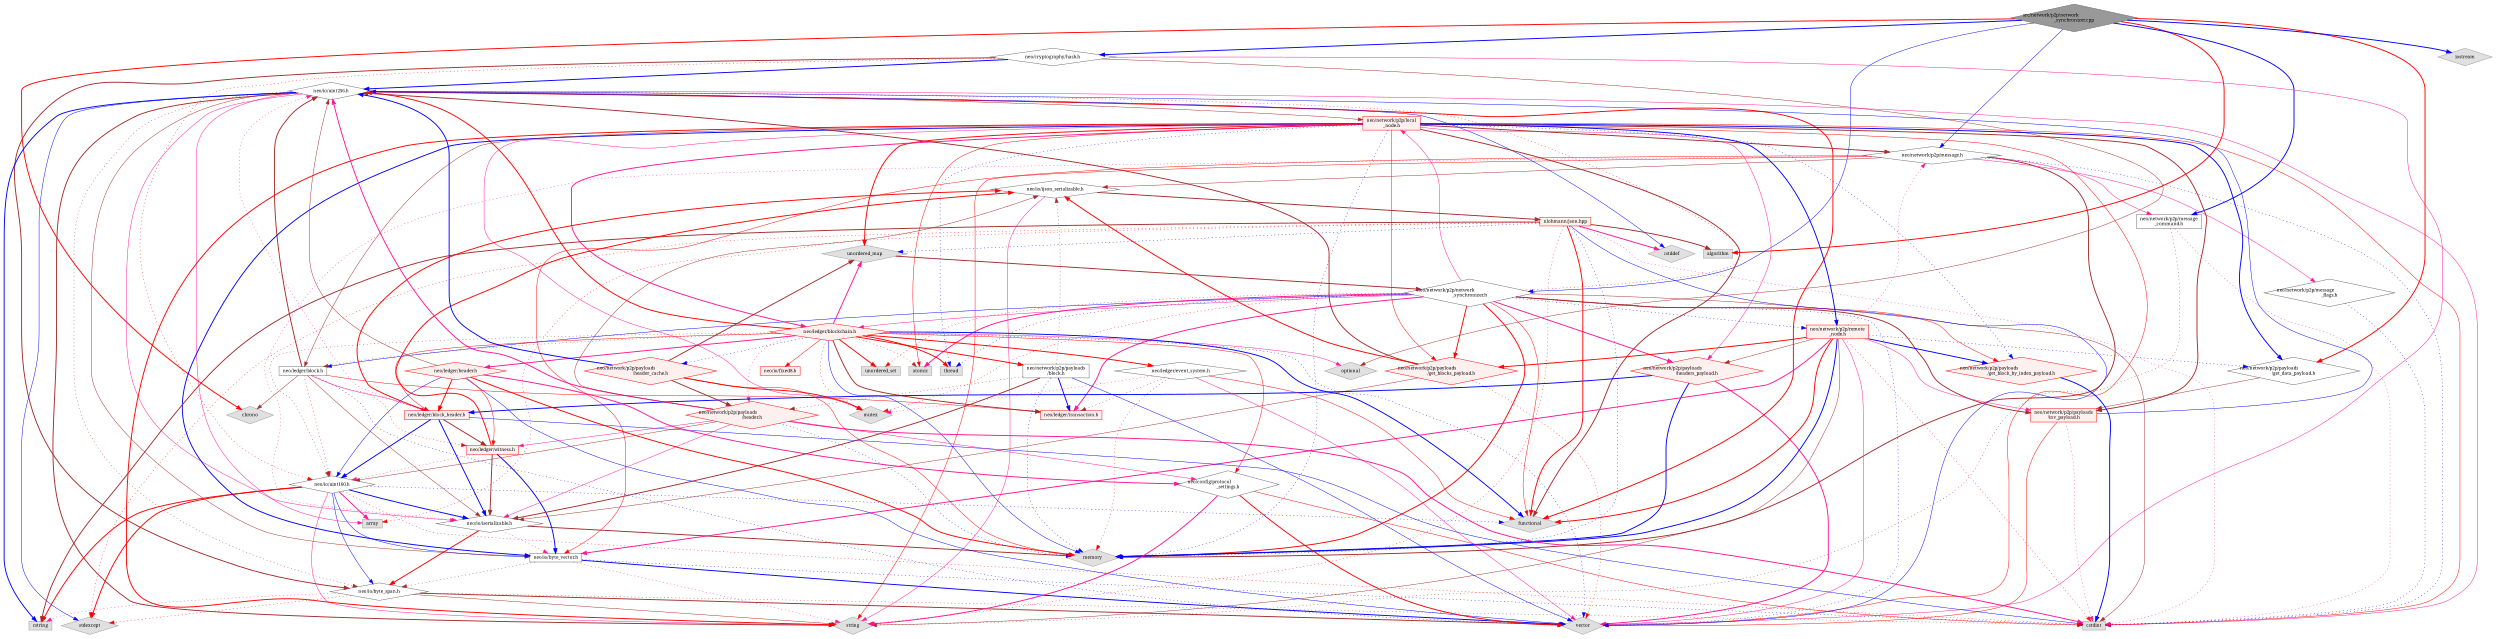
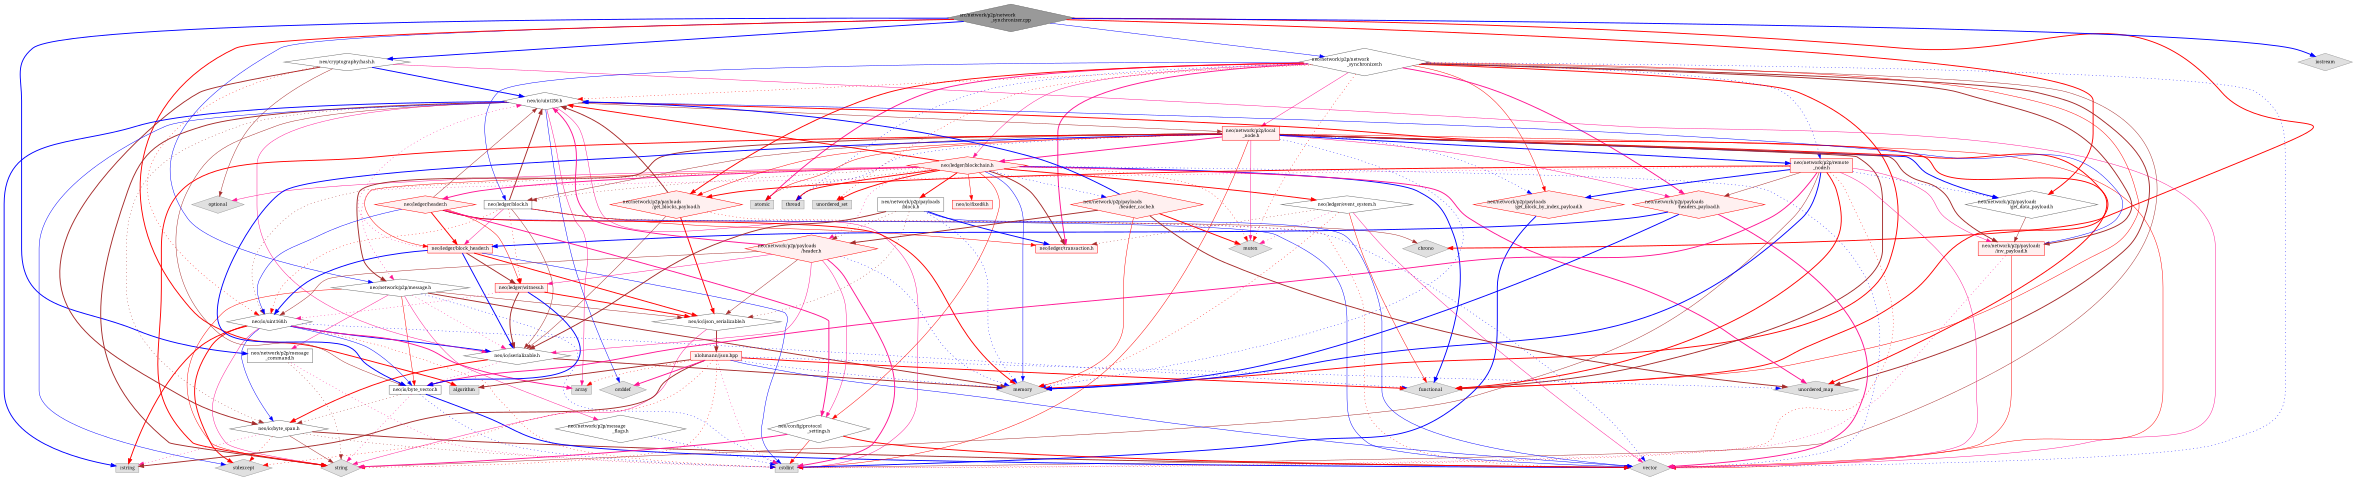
(1156, 273) -> (2001, 87)
